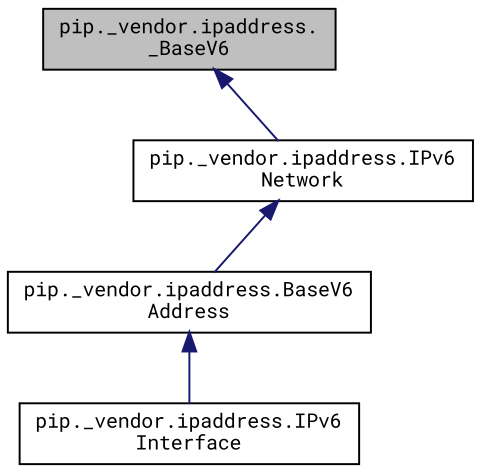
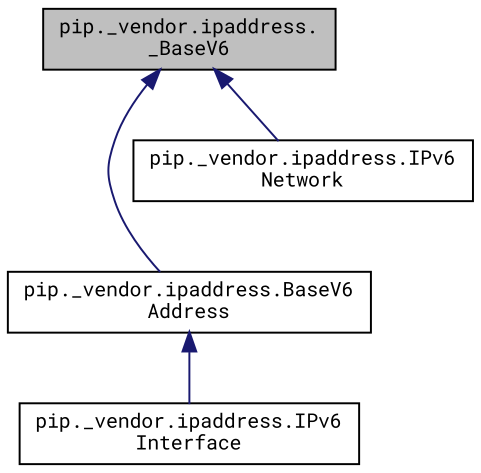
(240, 244) -> (109, 181)
